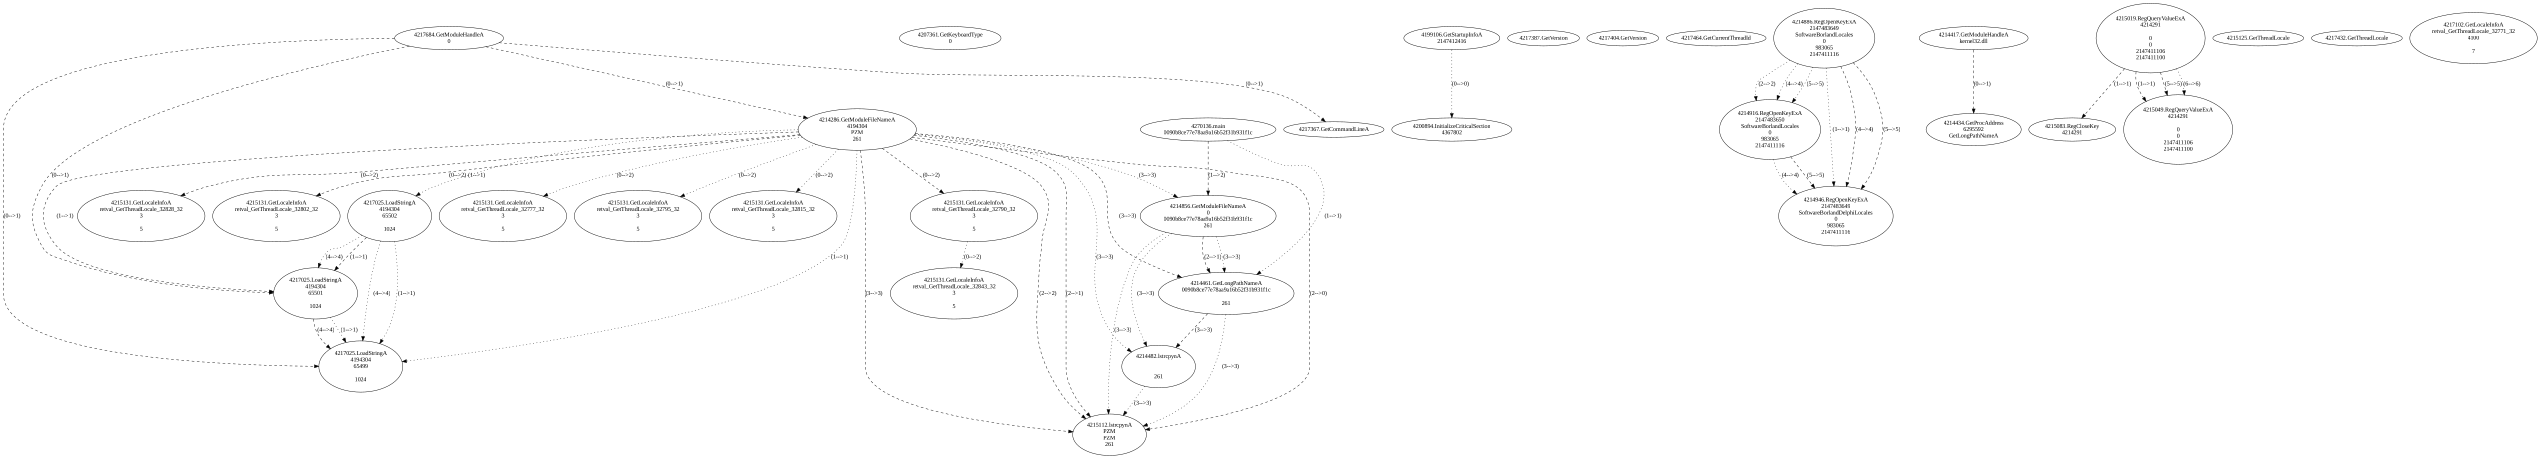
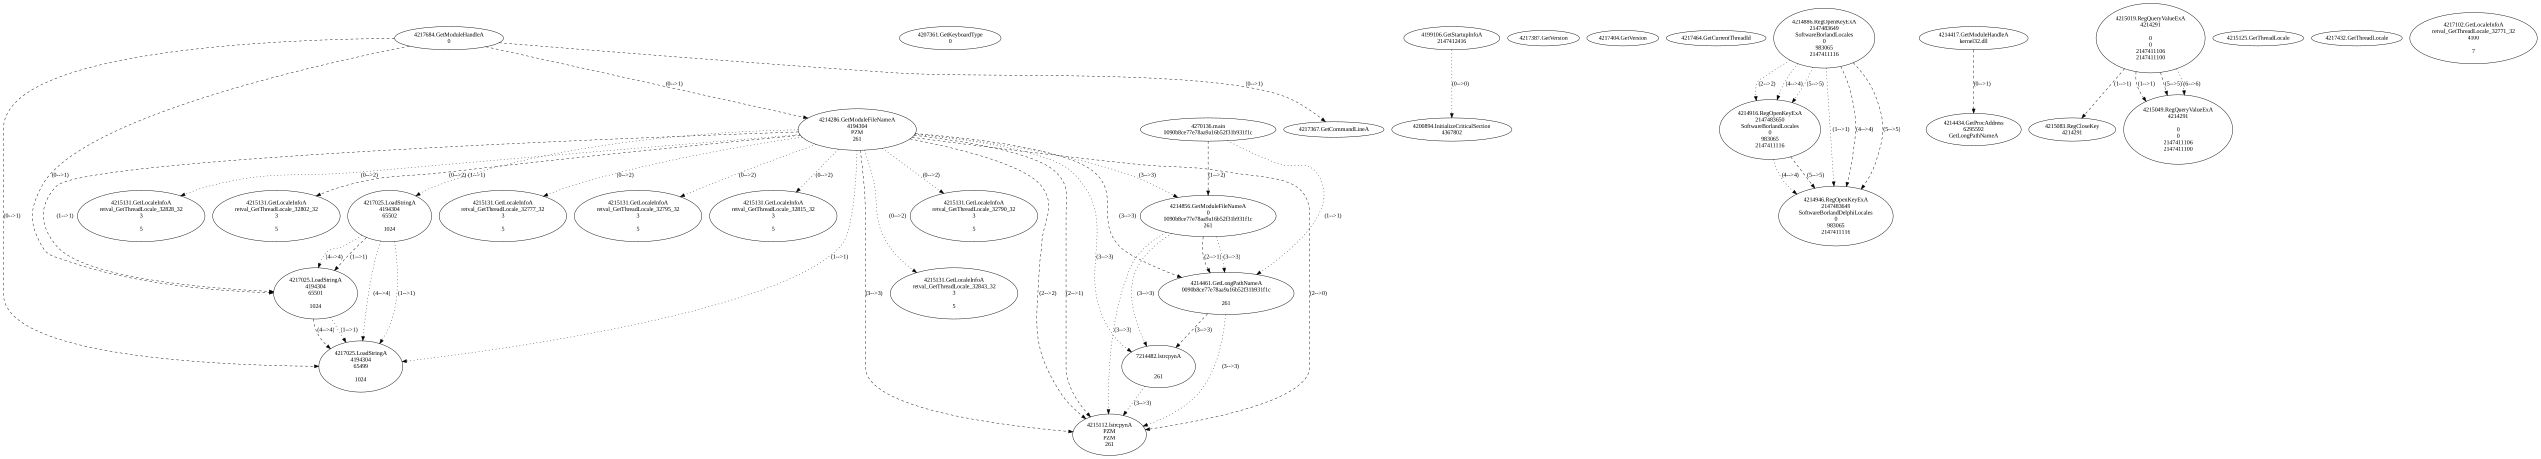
(491, 161) -> (491, 161)
(911, 170) -> (911, 170)
(965, 253) -> (877, 216)
(1159, 367) -> (1159, 367)
